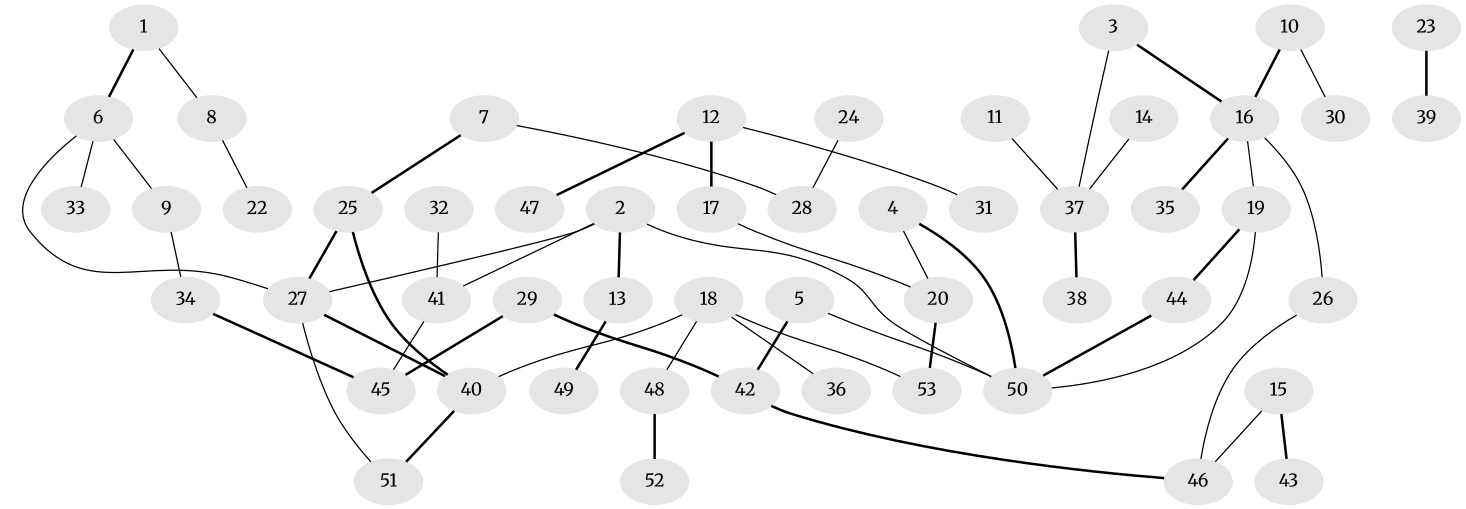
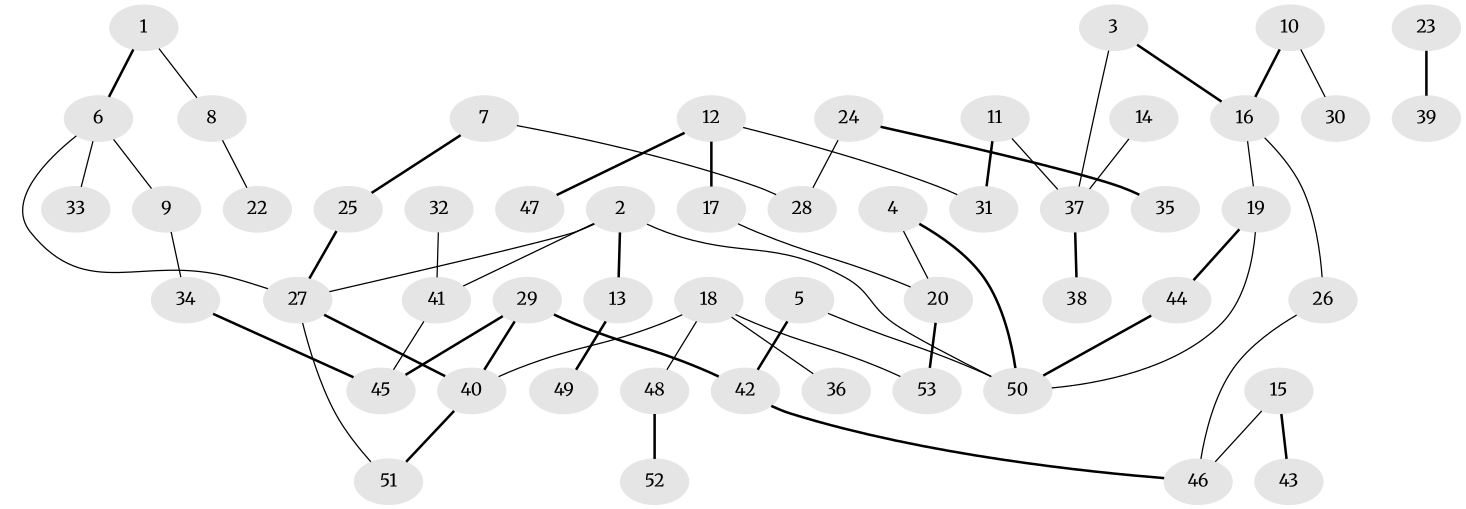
none -> (989, 164)
(1205, 164) -> (1011, 157)
(385, 314) -> (499, 346)
